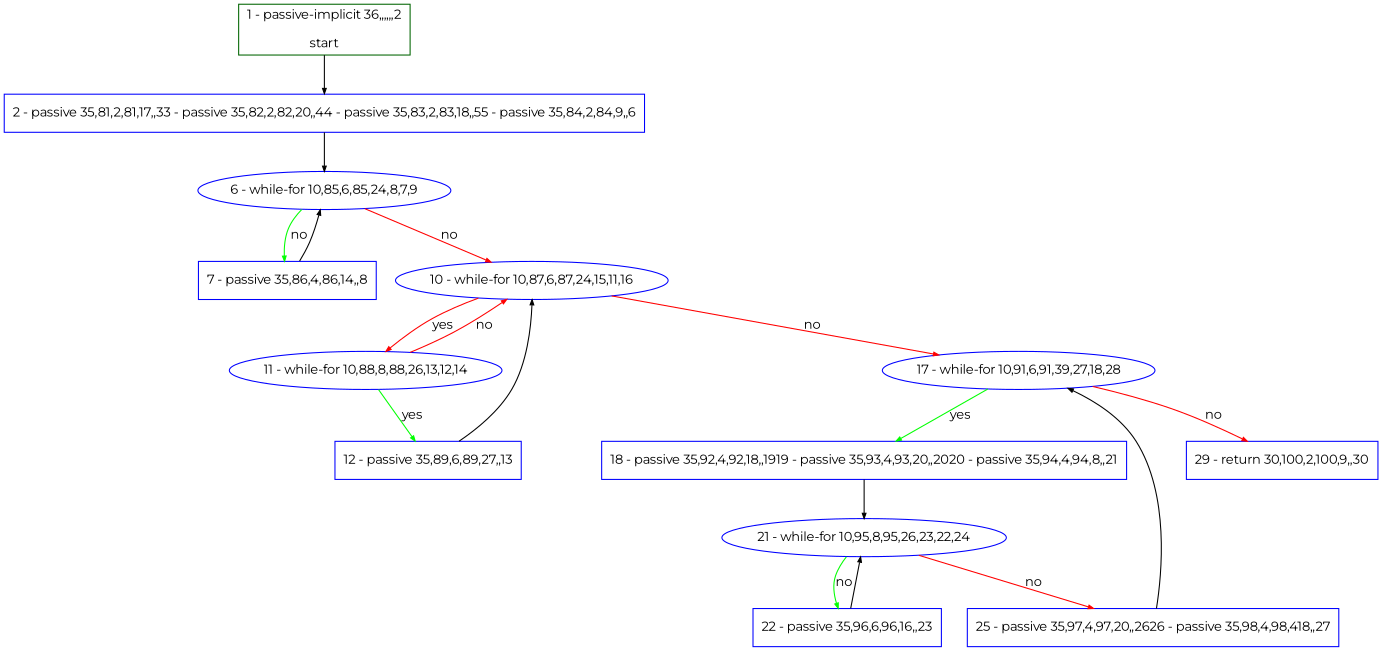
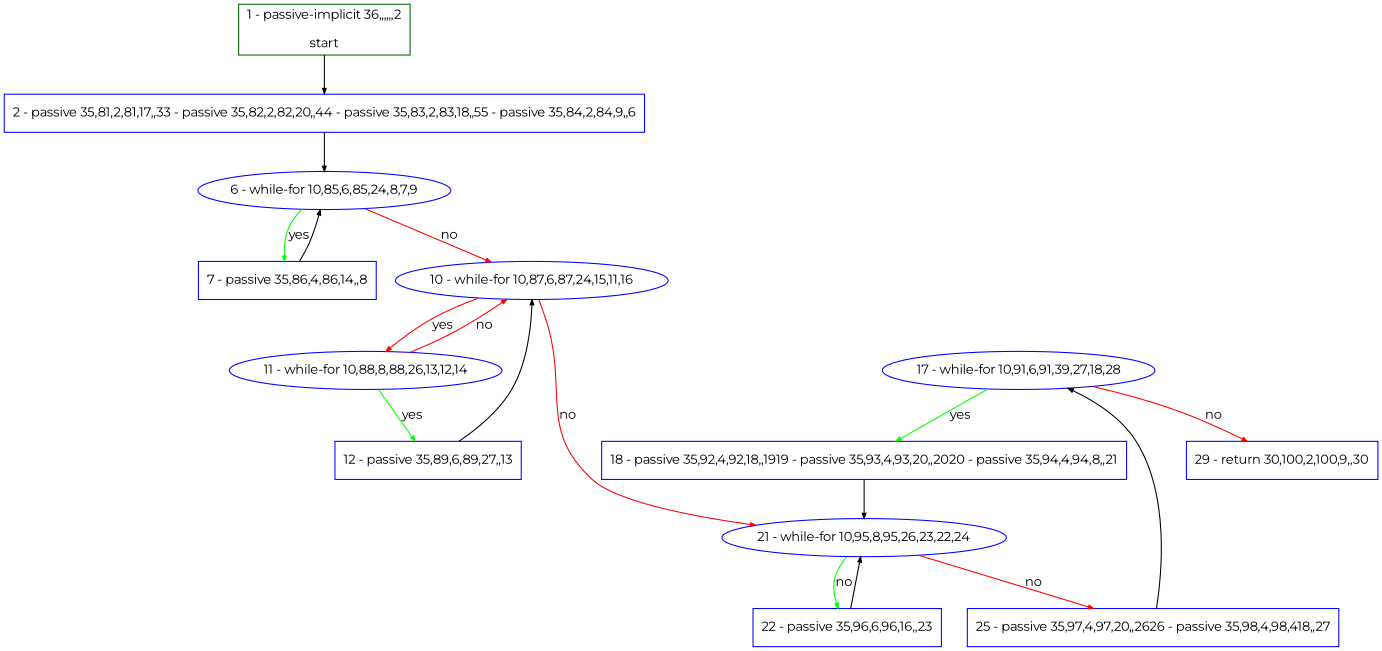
(299, 235) -> (299, 235)
(773, 325) -> (583, 470)
